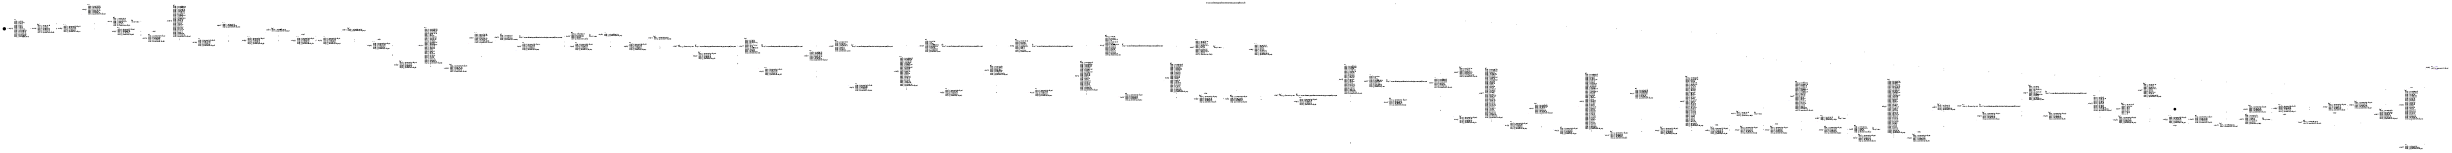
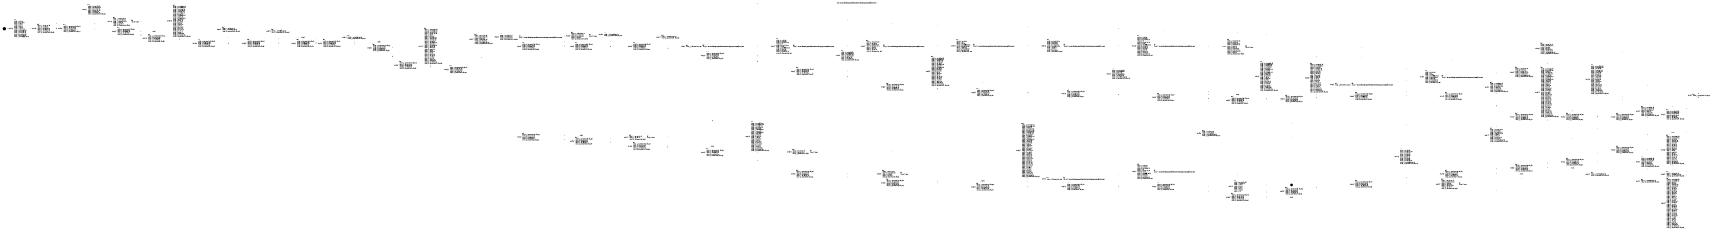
(1591, 102) -> none
(1617, 135) -> none
